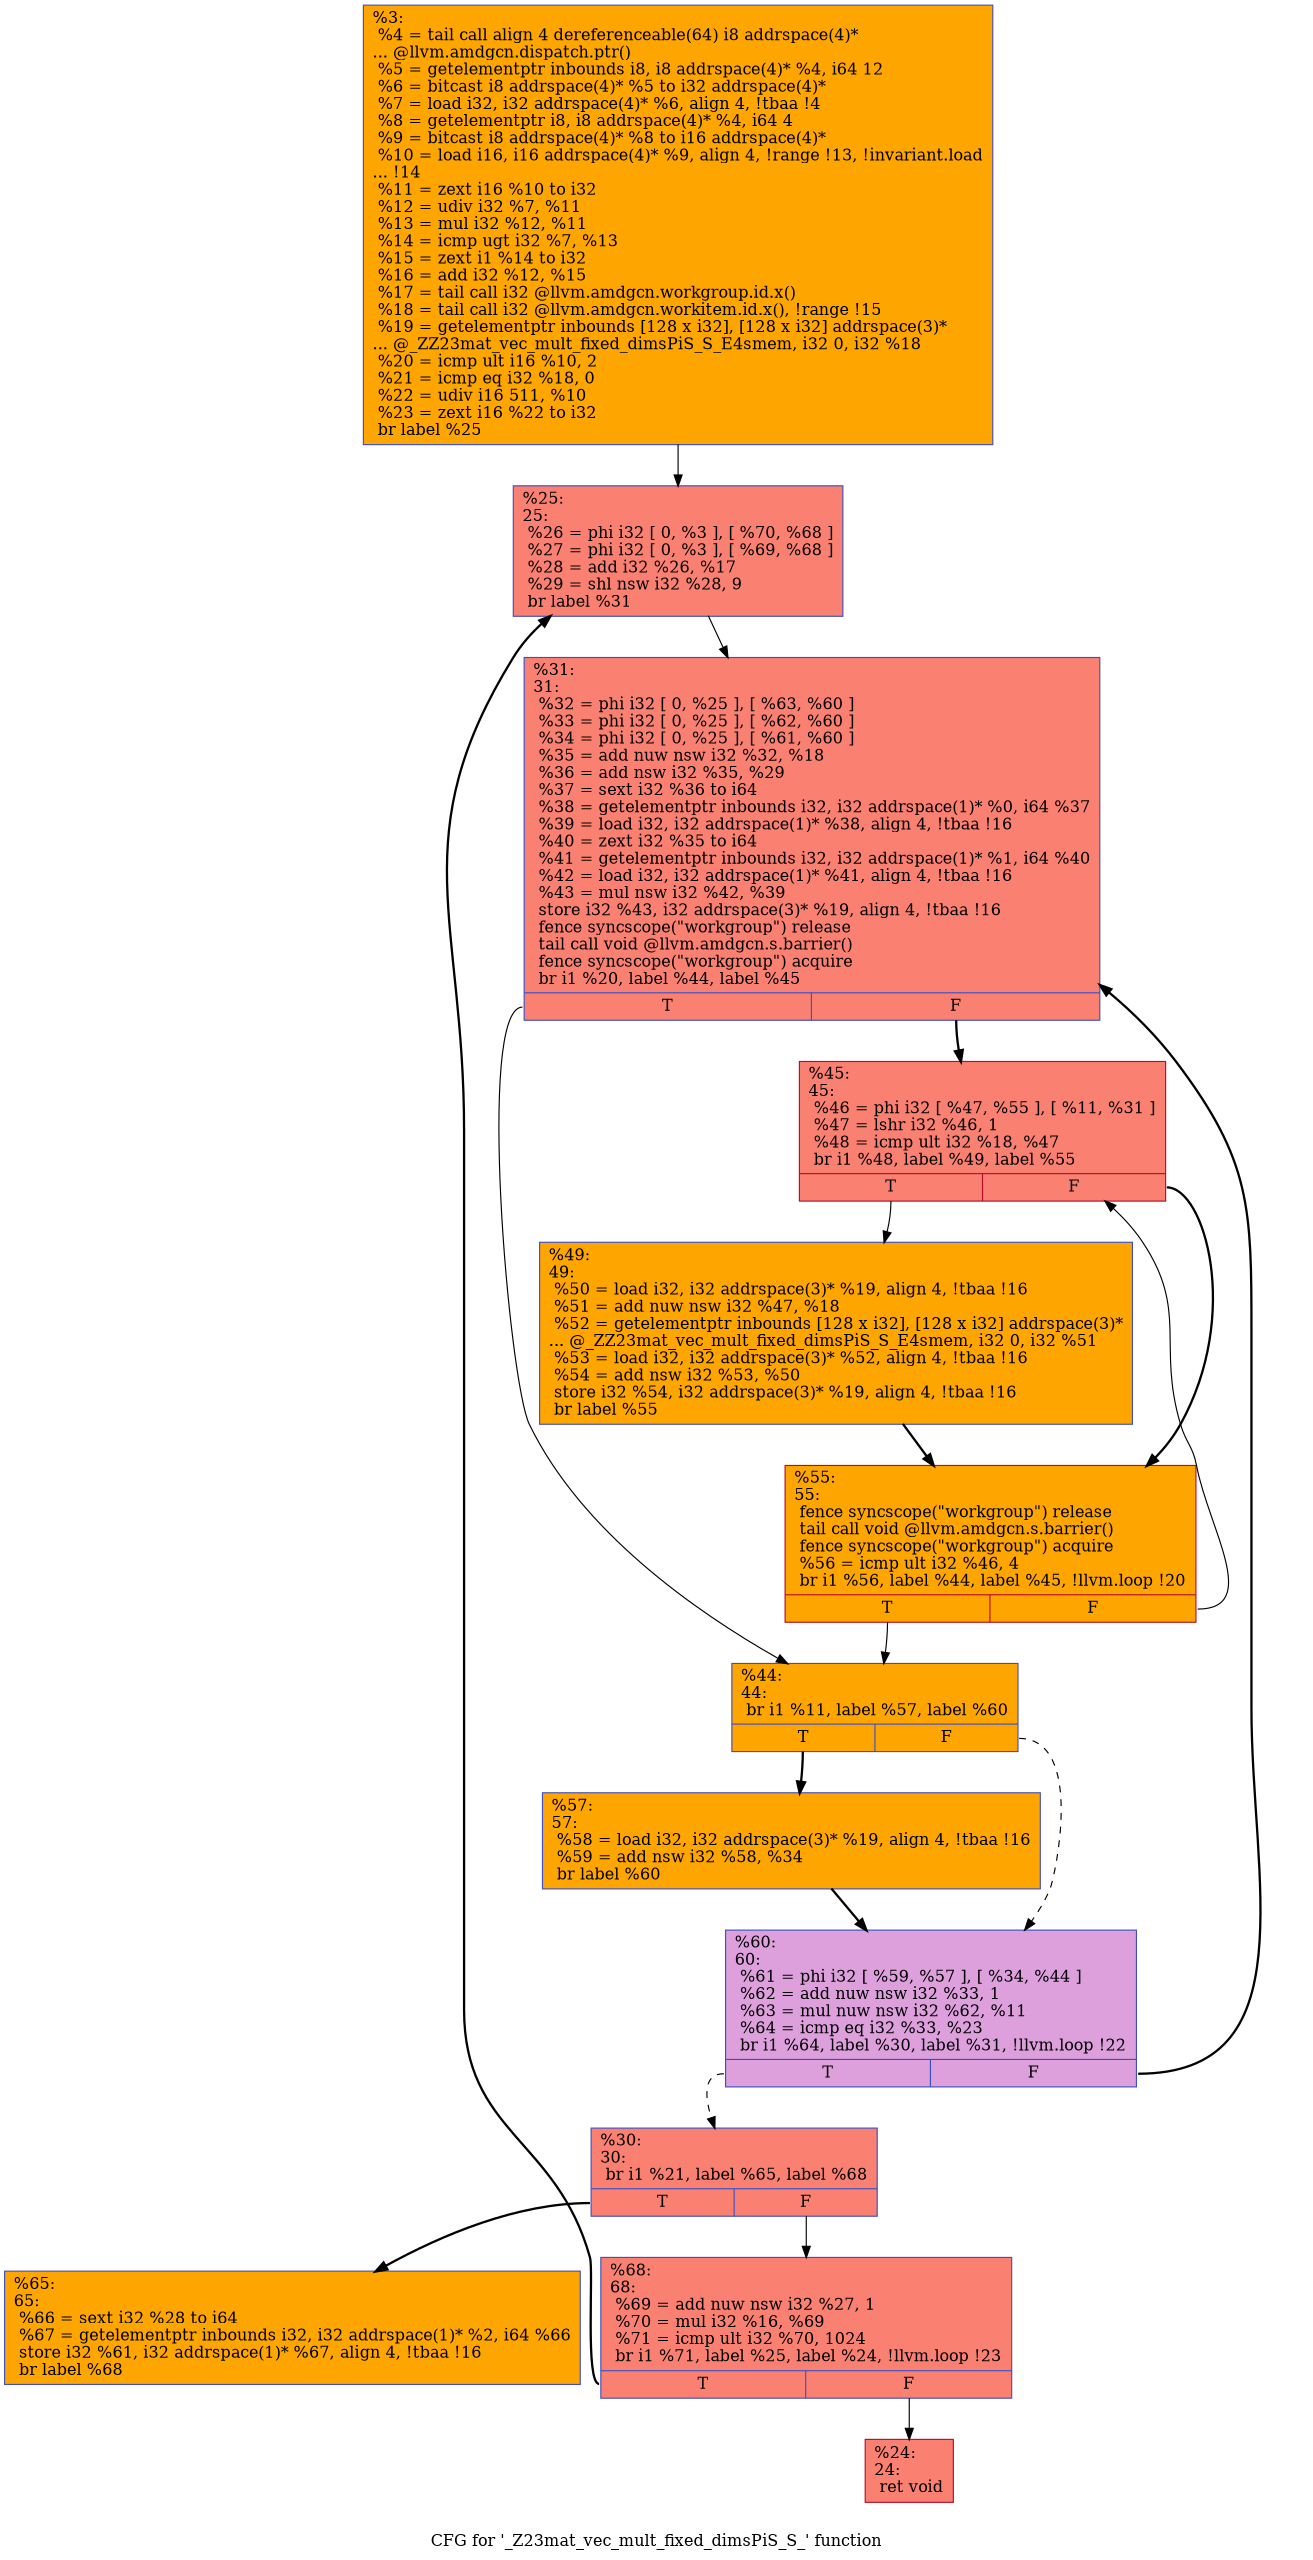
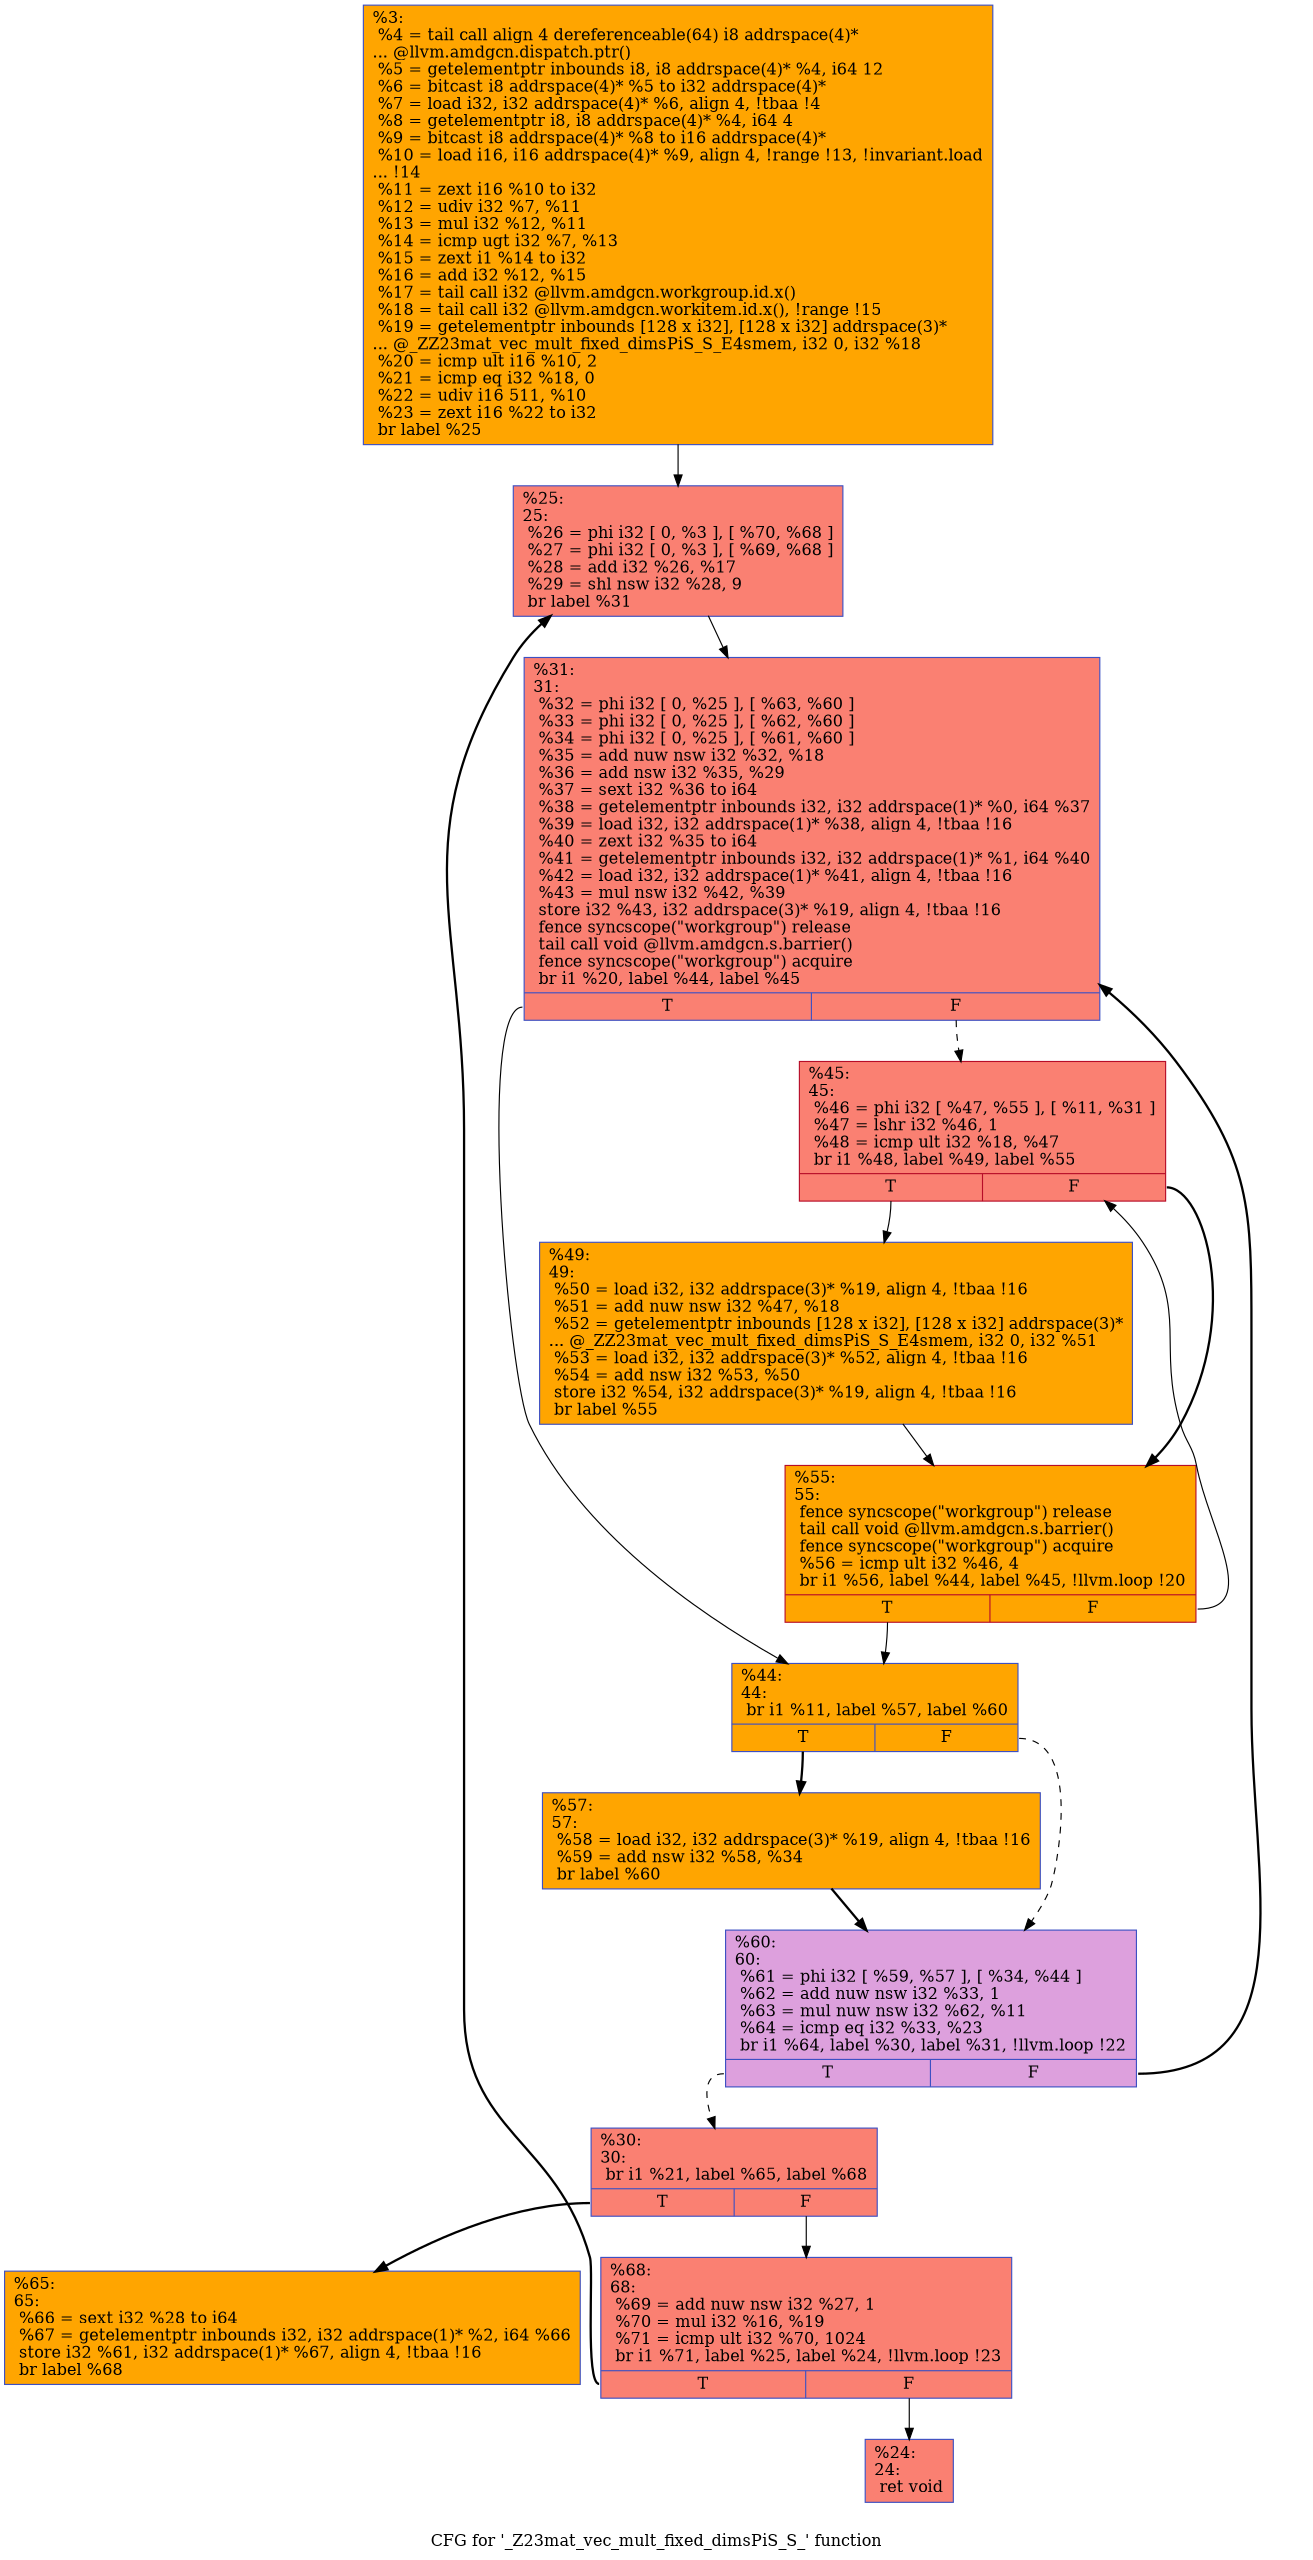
(957, 1035) -> (957, 1035)
(915, 1440) -> (915, 1440)
(718, 2322) -> (718, 2322)
(909, 2471) -> (909, 2471)
